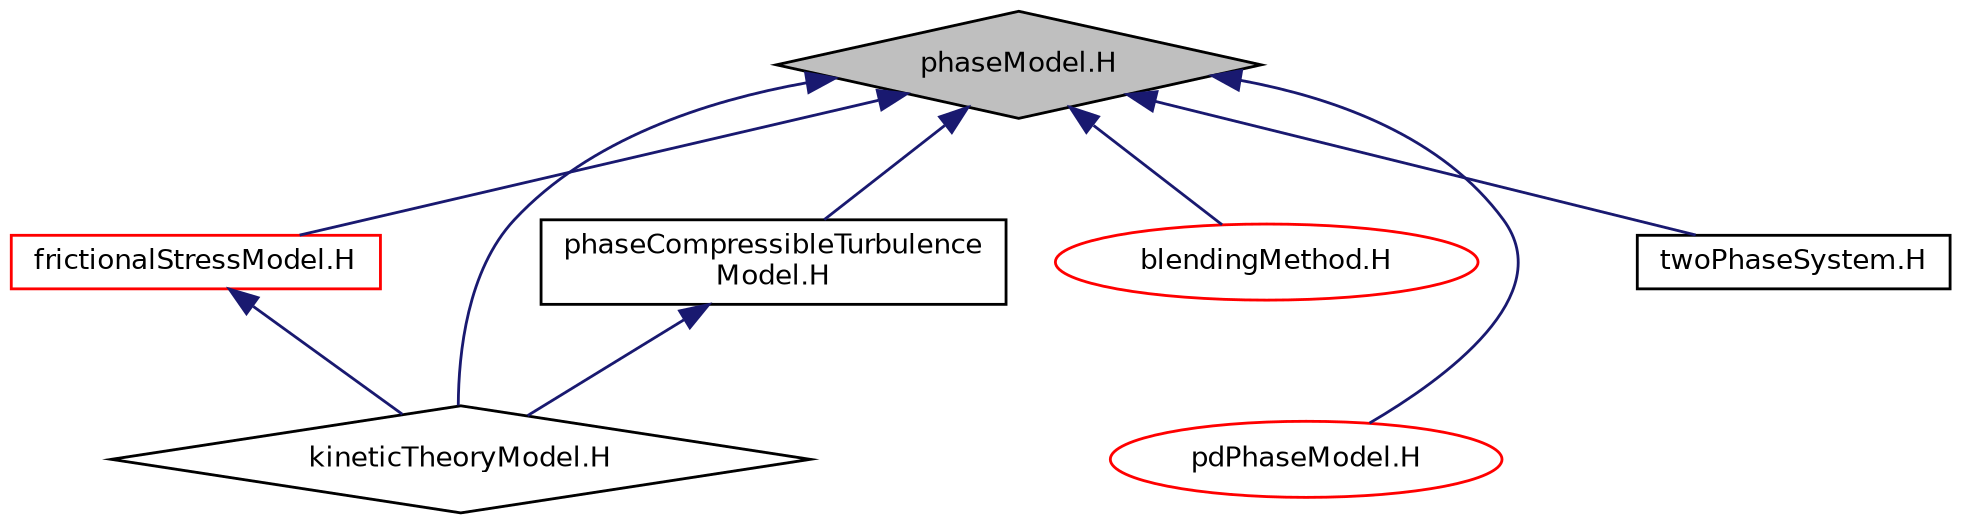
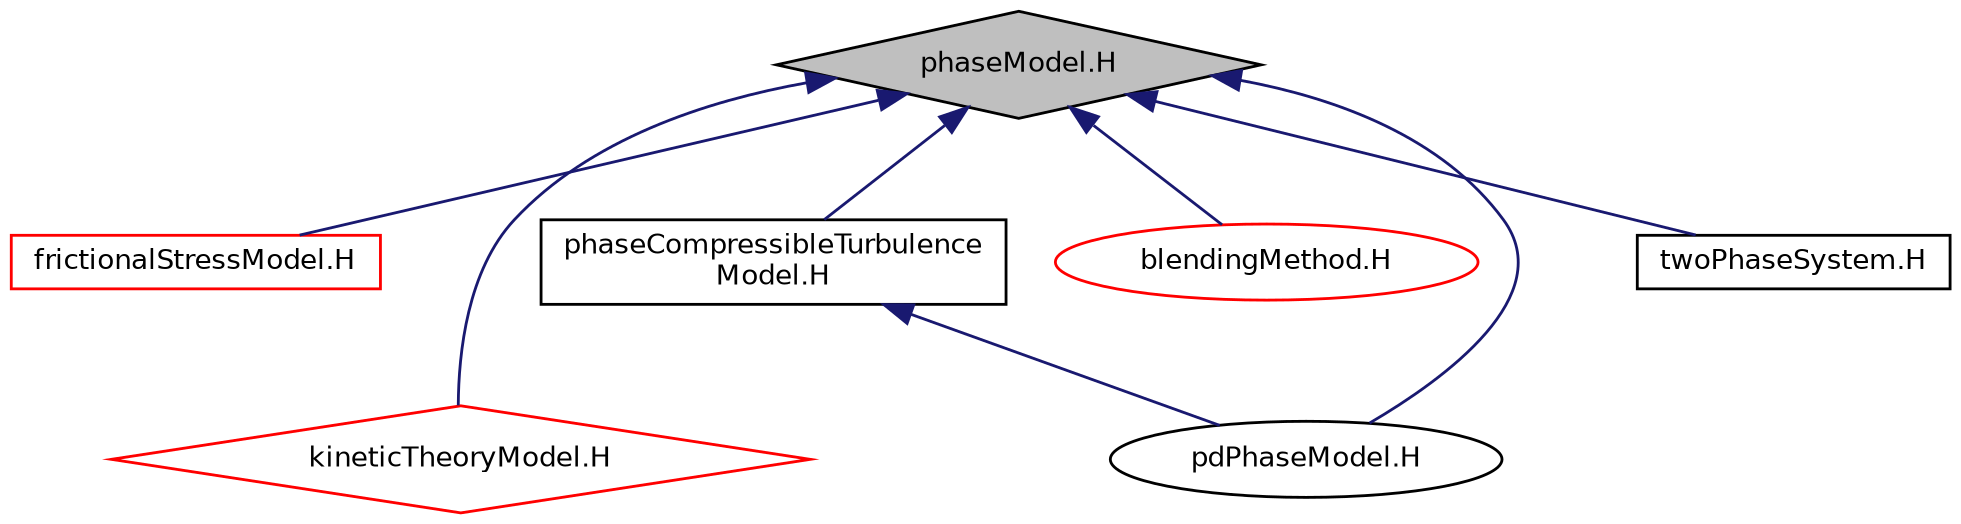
(328, 360) -> none
(606, 368) -> (1065, 370)
(461, 459) -> (461, 459)
(1306, 459) -> (1306, 459)
